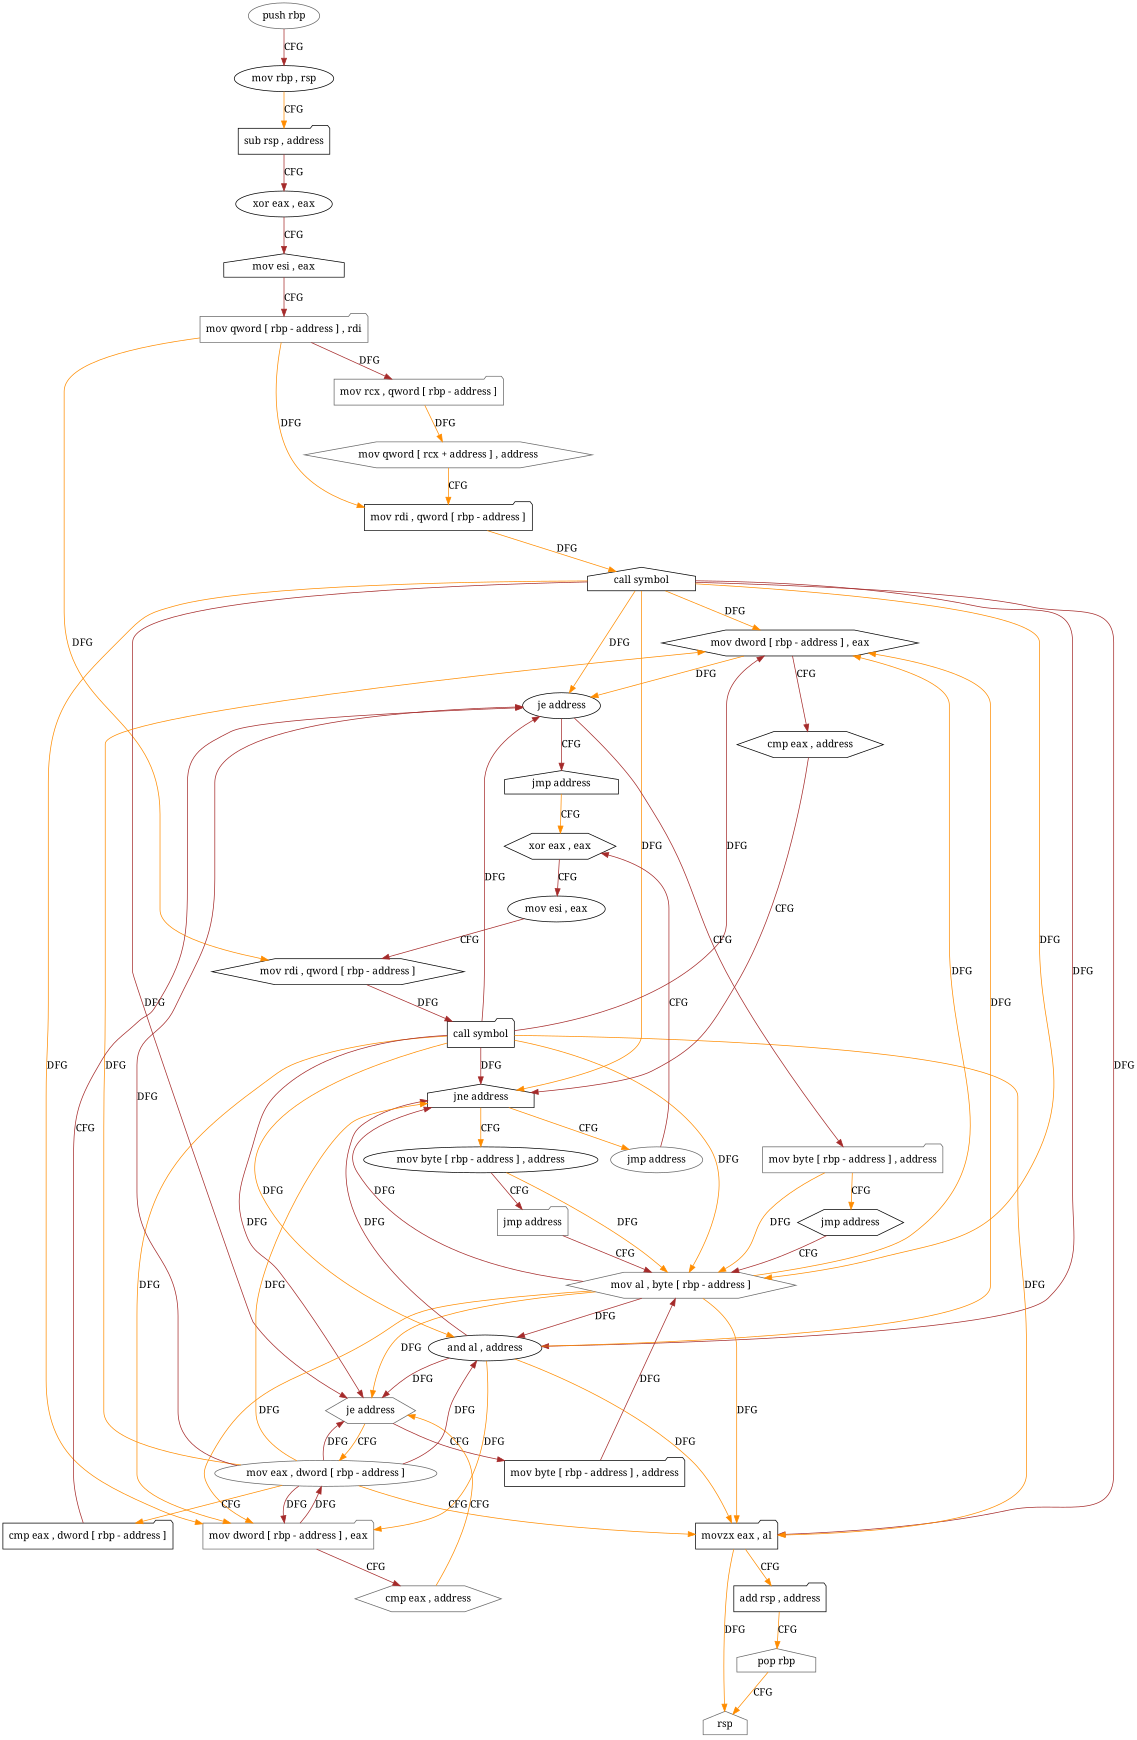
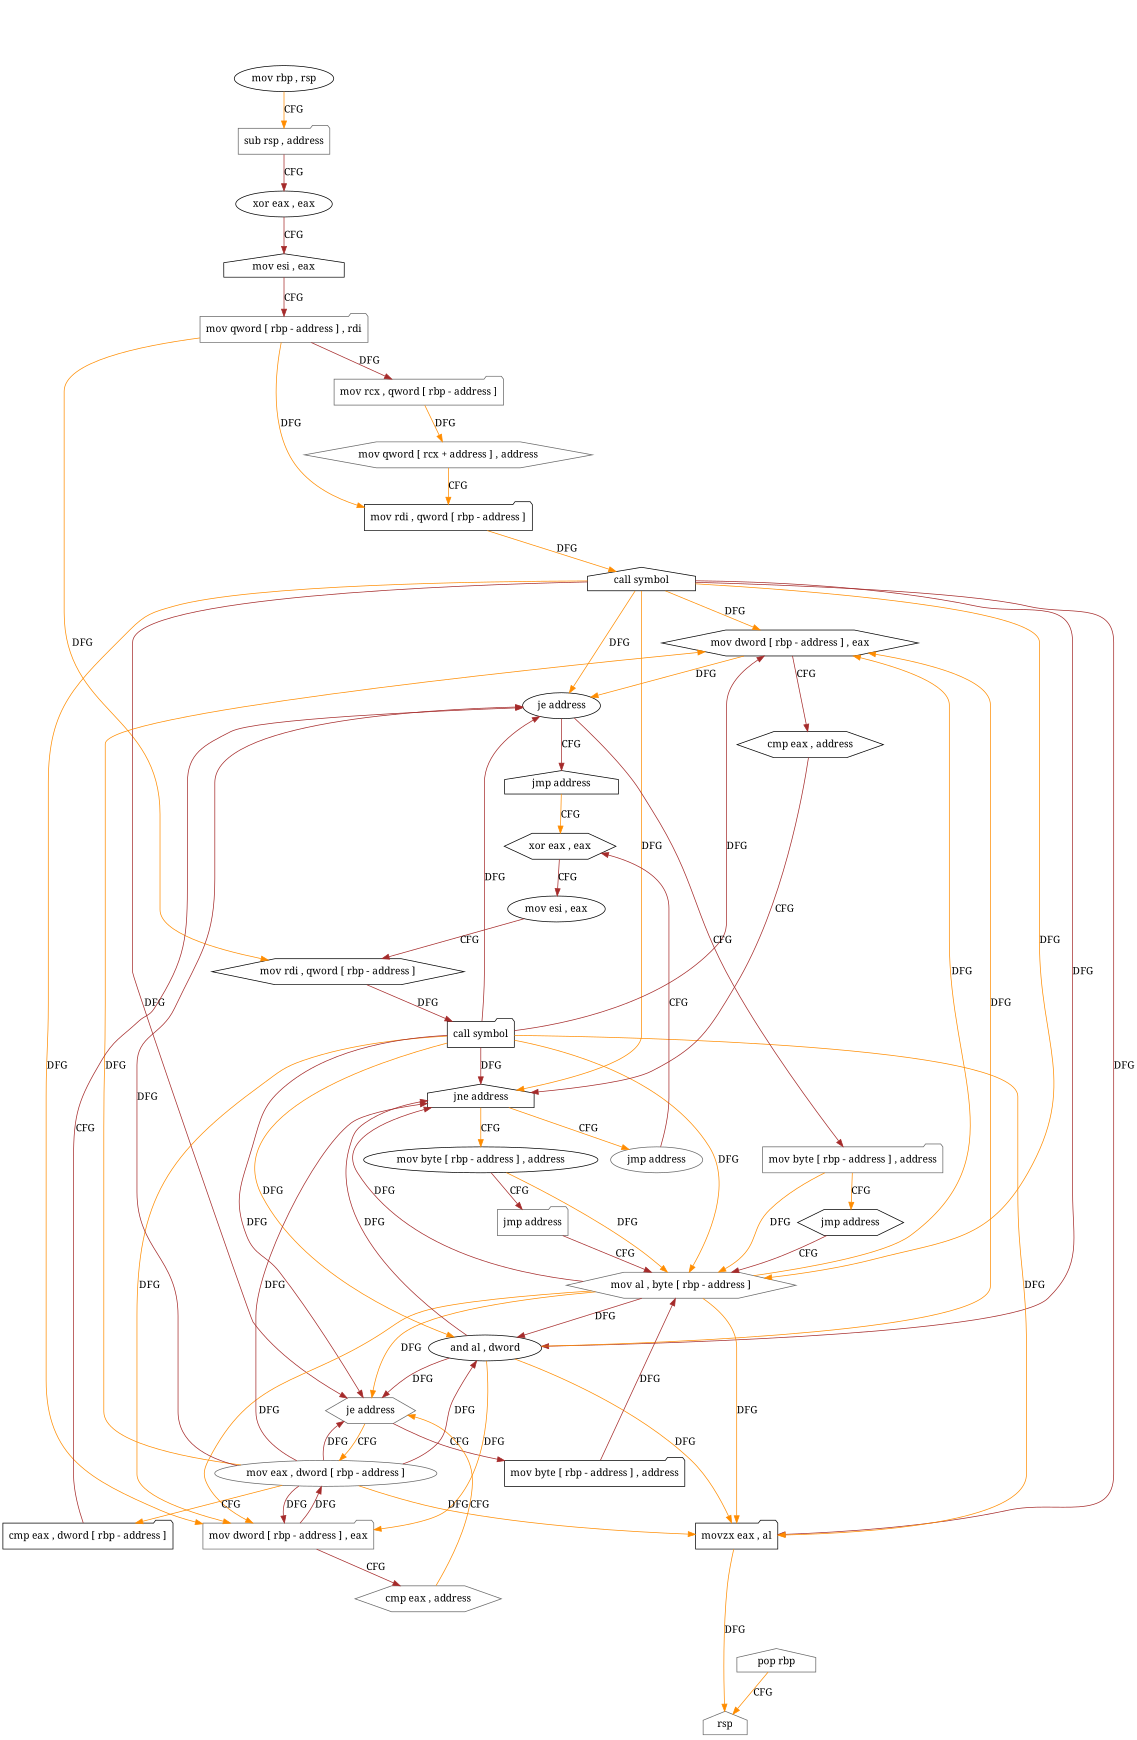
(284, 16) -> none
(284, 141) -> (284, 141)
(271, 1254) -> (271, 1254)
(485, 1348) -> (485, 1348)
(458, 1505) -> (458, 1505)
(780, 1599) -> none
